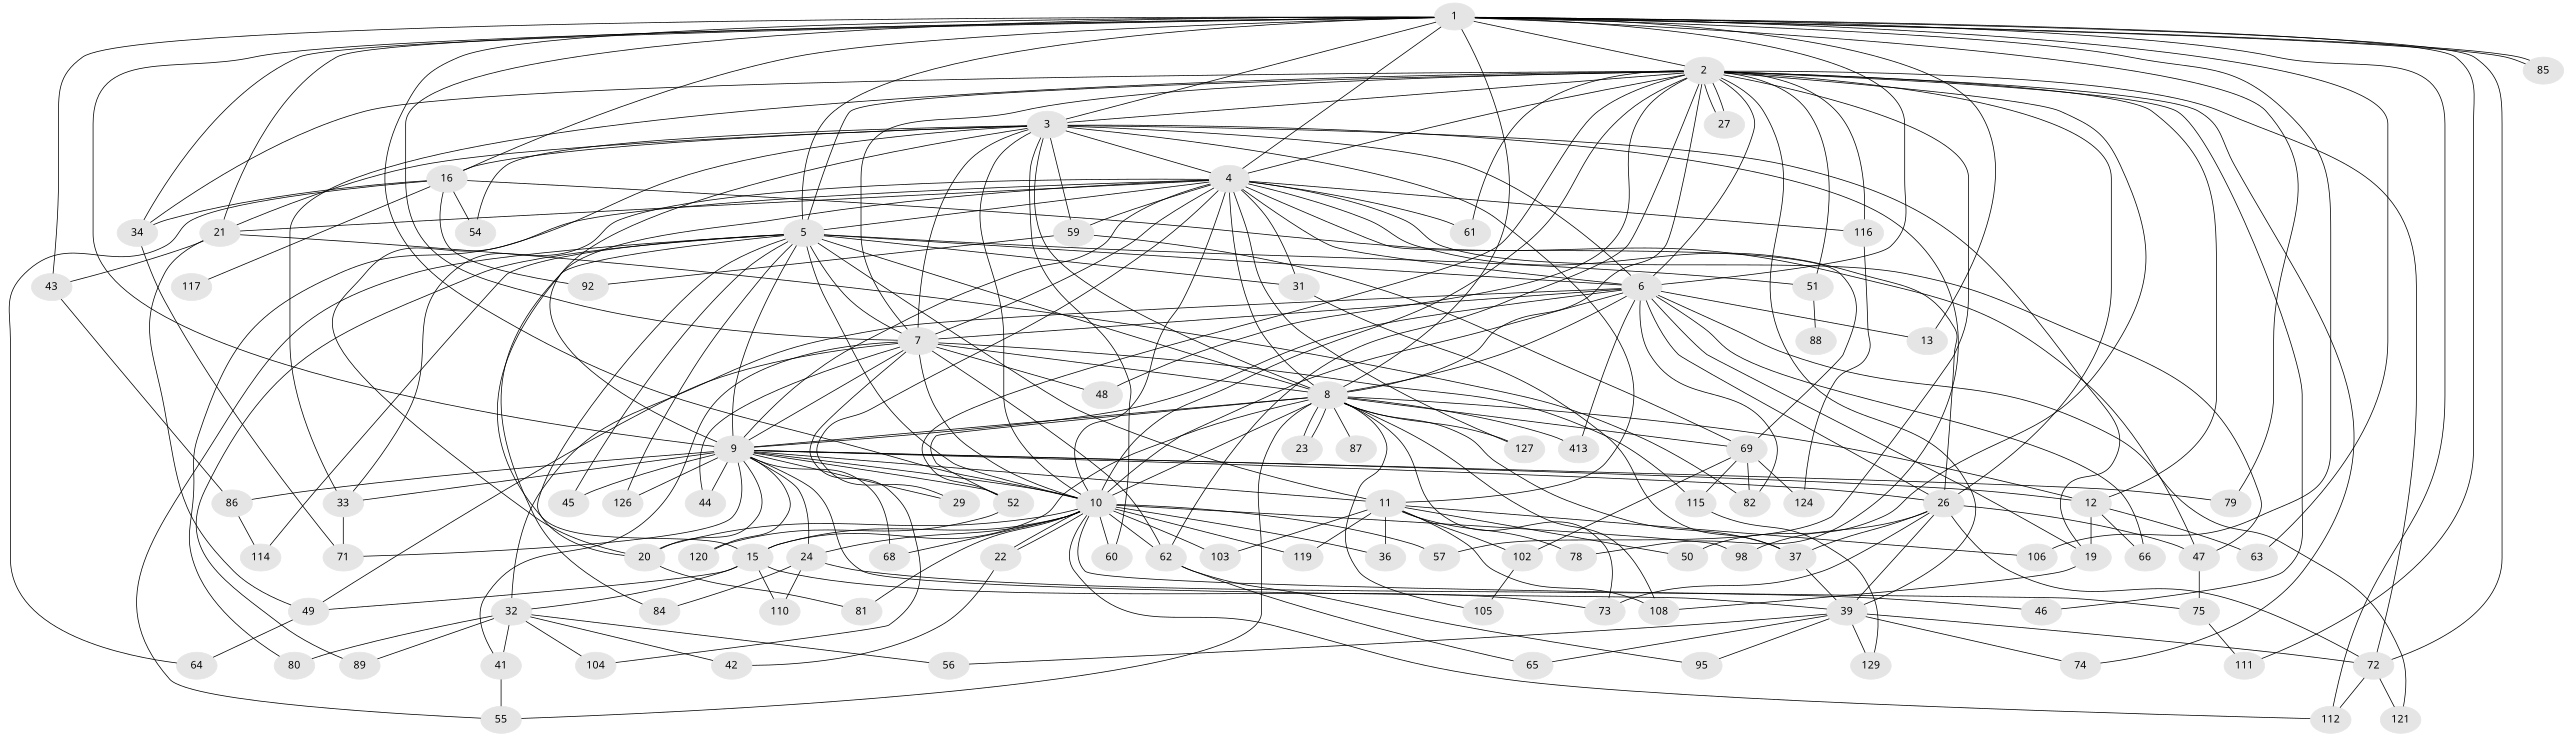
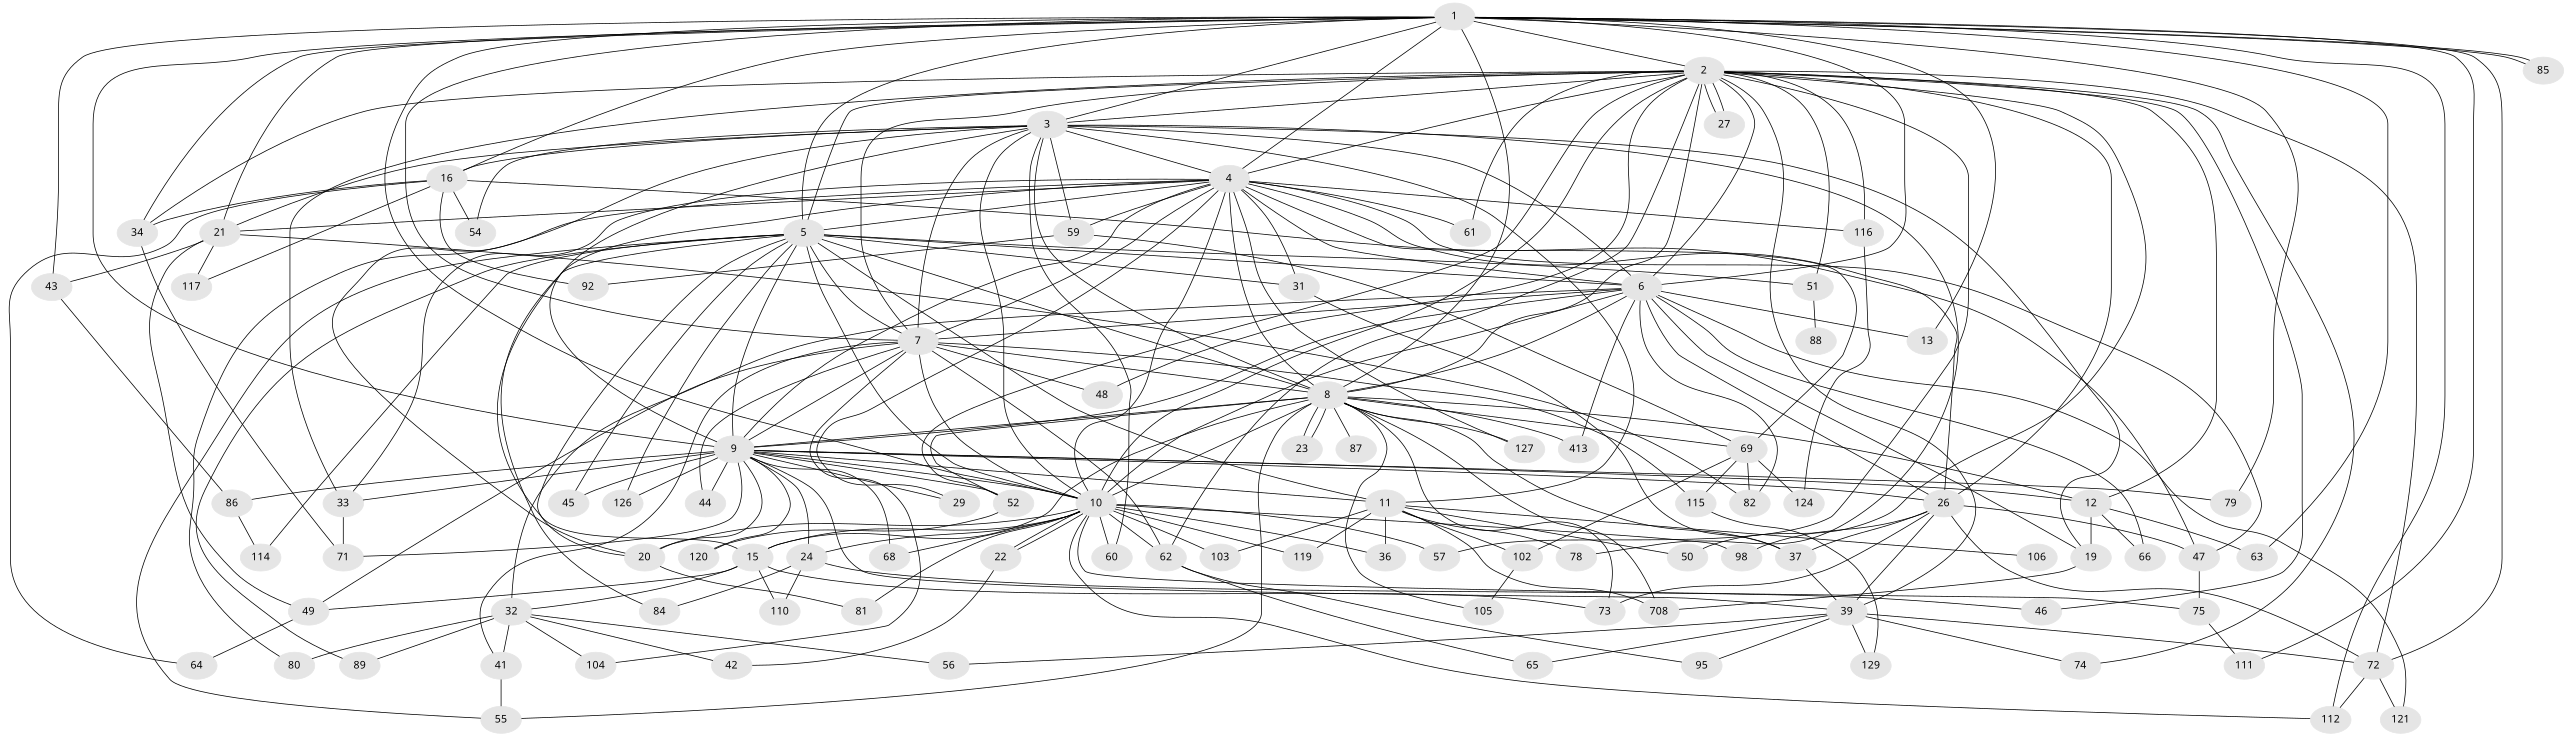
(2219, 72) -> none
none -> (206, 260)
(1659, 612) -> (1659, 612)
